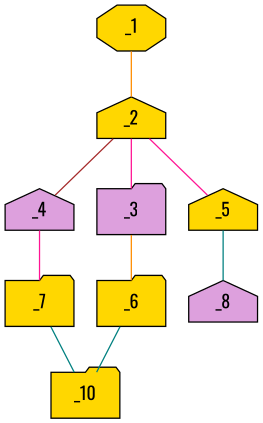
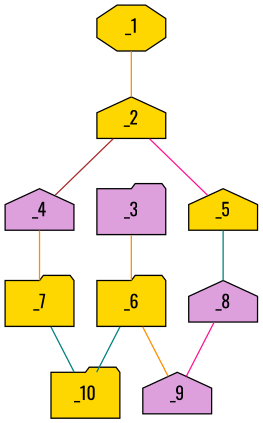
(131, 164) -> none
(40, 256) -> (40, 256)
none -> (177, 395)
